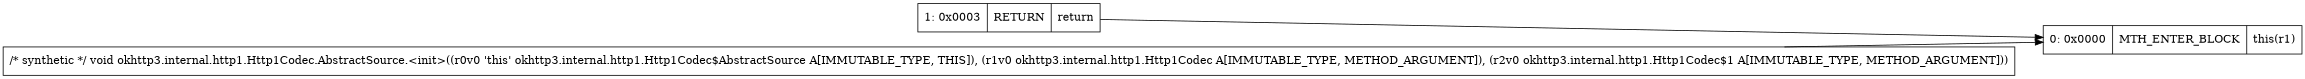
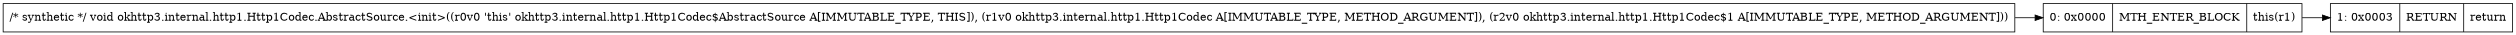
(1568, 28) -> (2312, 18)
